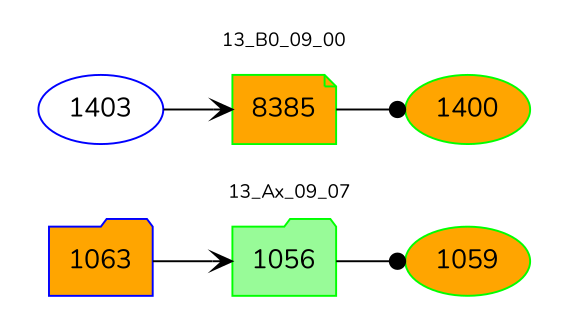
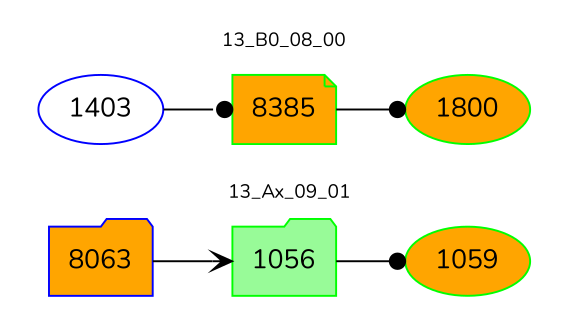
(284, 41) -> (284, 41)
(188, 109) -> (188, 109)
(468, 109) -> (468, 109)
(290, 193) -> (290, 193)
(101, 261) -> (101, 261)
